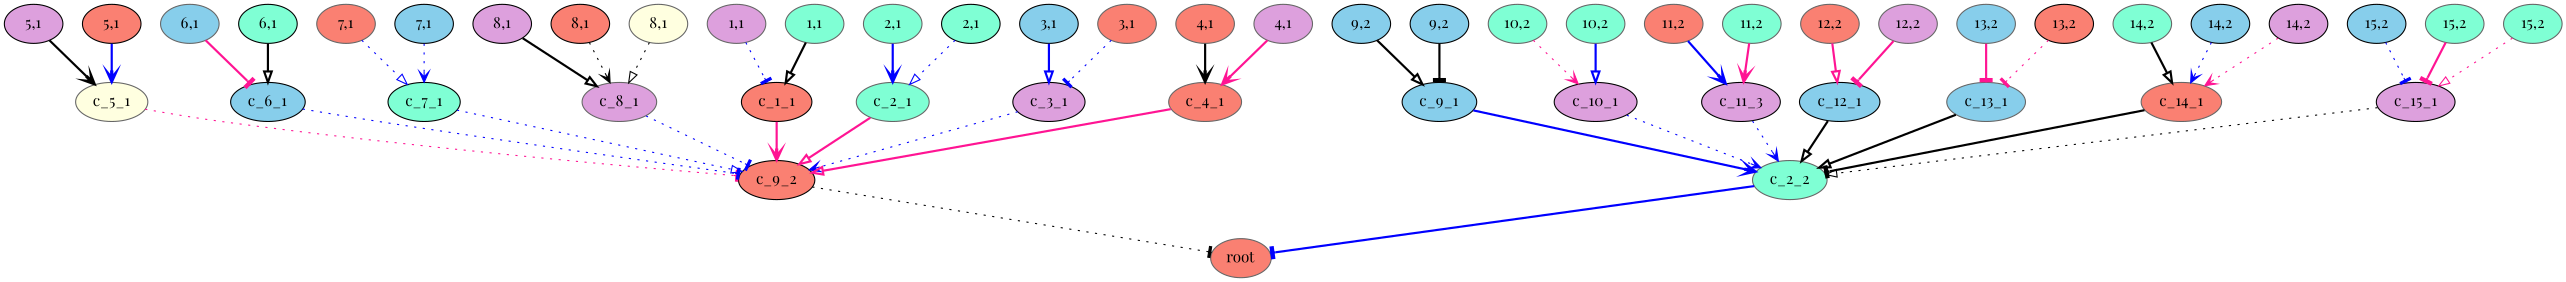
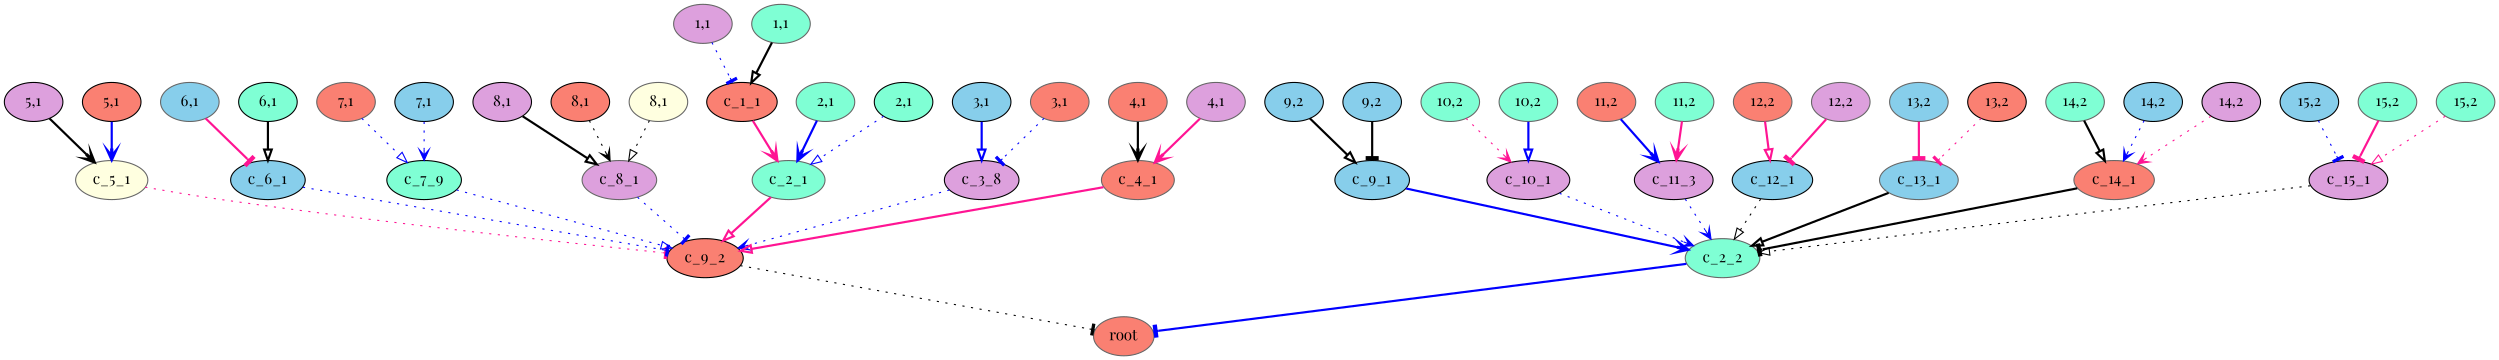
(424, 102) -> (424, 180)
(1049, 102) -> (982, 180)
(777, 136) -> (762, 136)
(1818, 136) -> (1751, 215)
